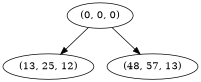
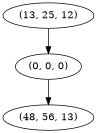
(77, 38) -> (48, 38)
(153, 67) -> (48, 118)
